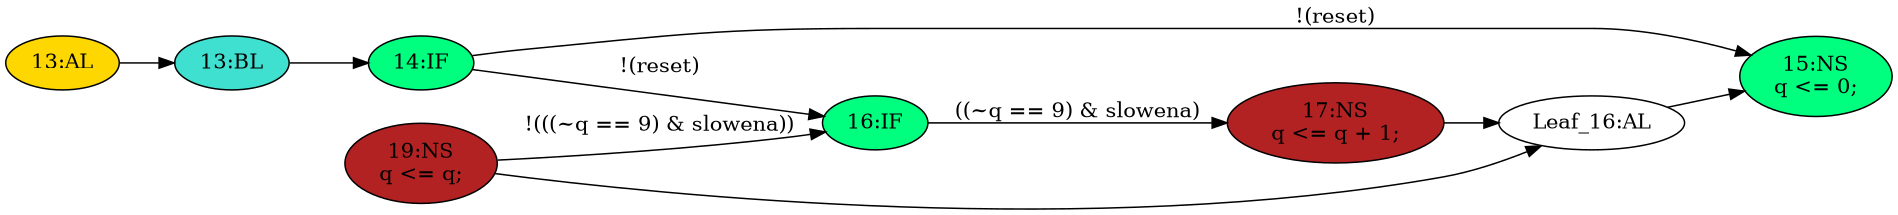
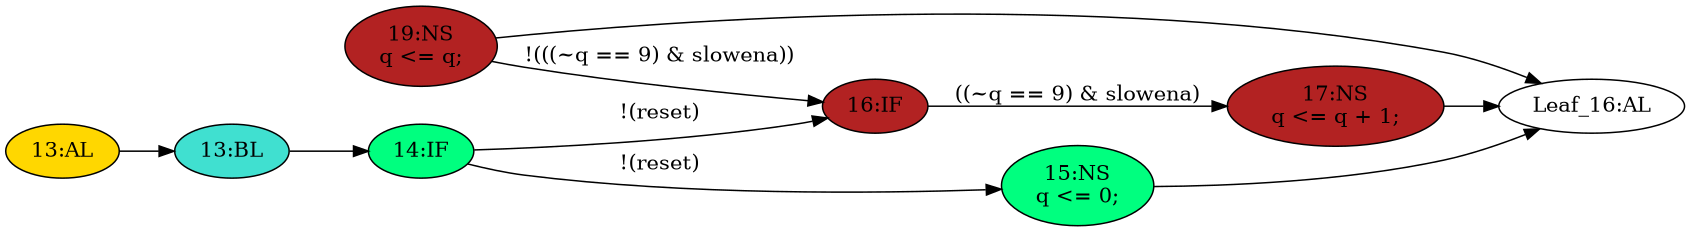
(1699, 101) -> (1342, 176)
(875, 123) -> (875, 106)
